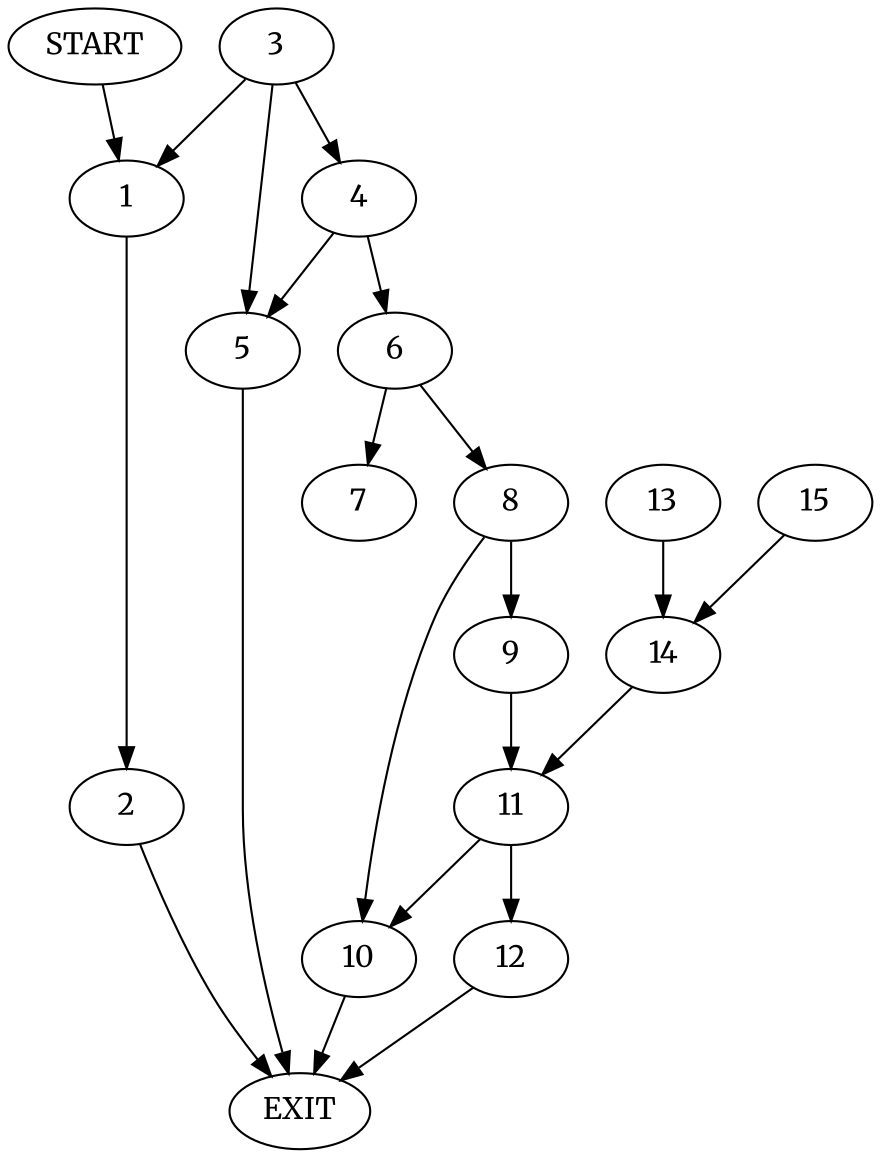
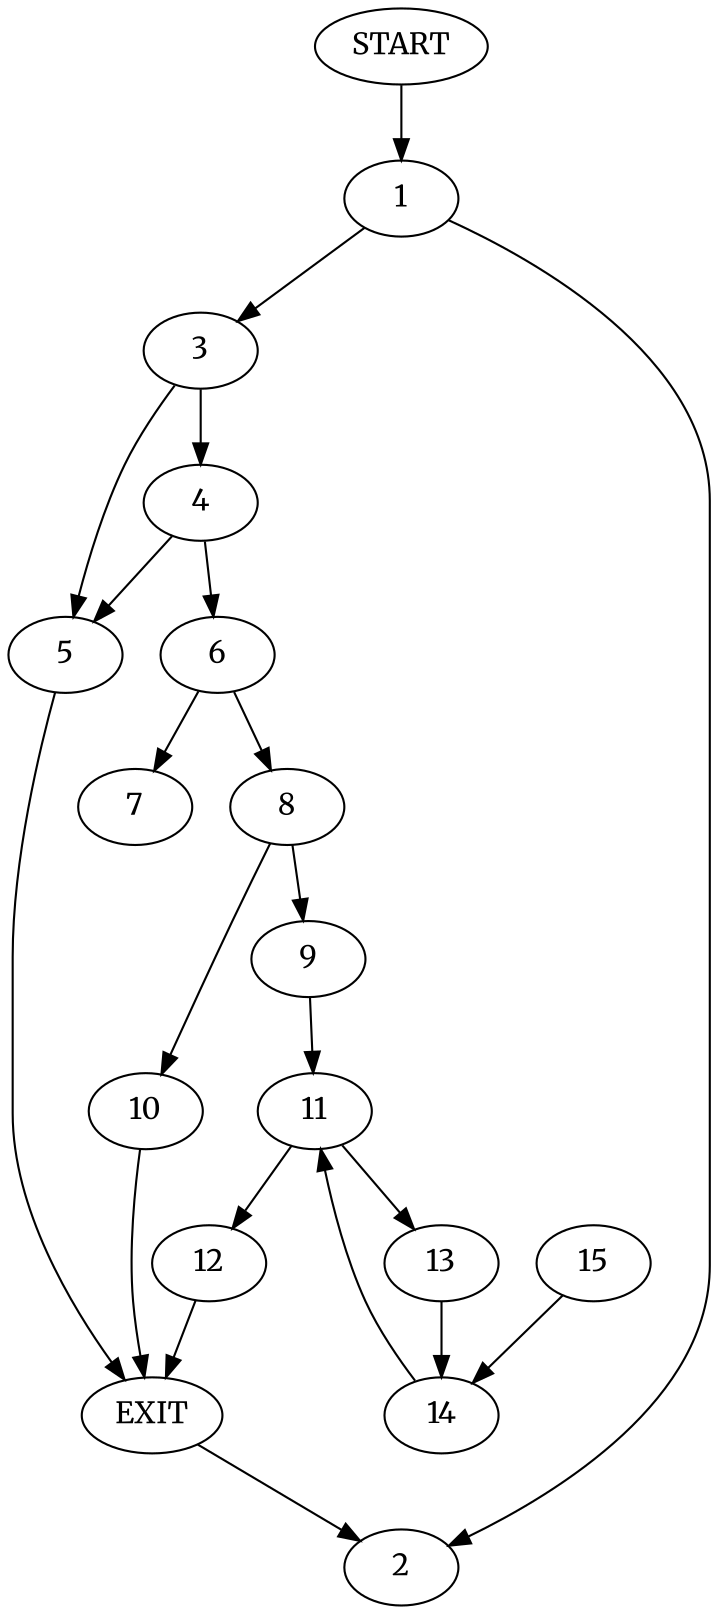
(209, 115) -> (310, 268)
(443, 875) -> (371, 1179)
(191, 956) -> (270, 1487)
